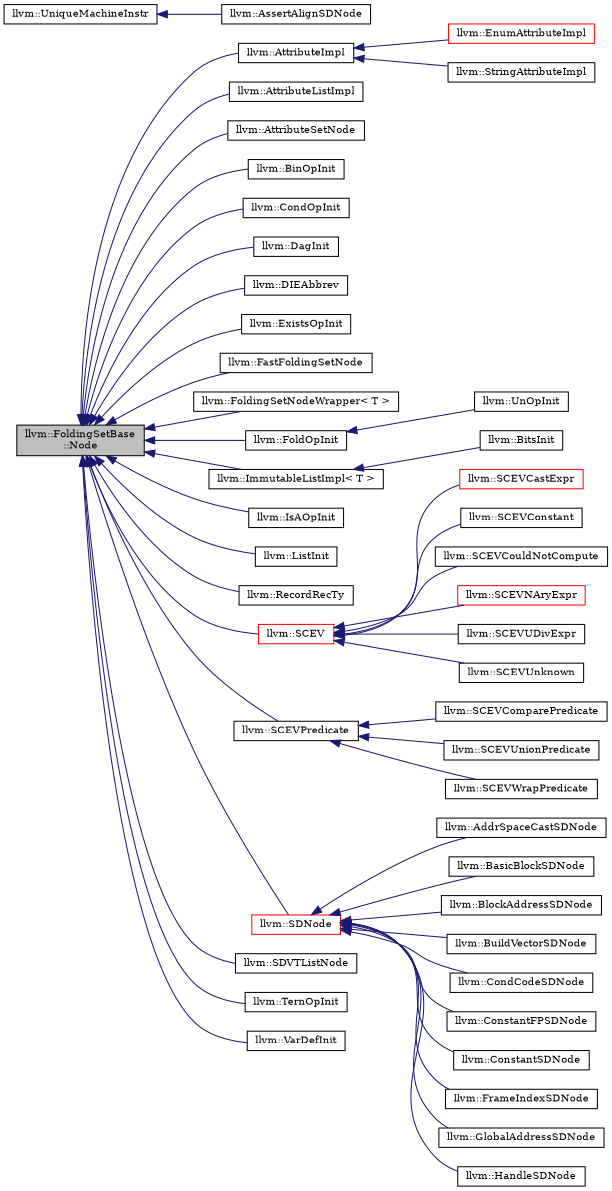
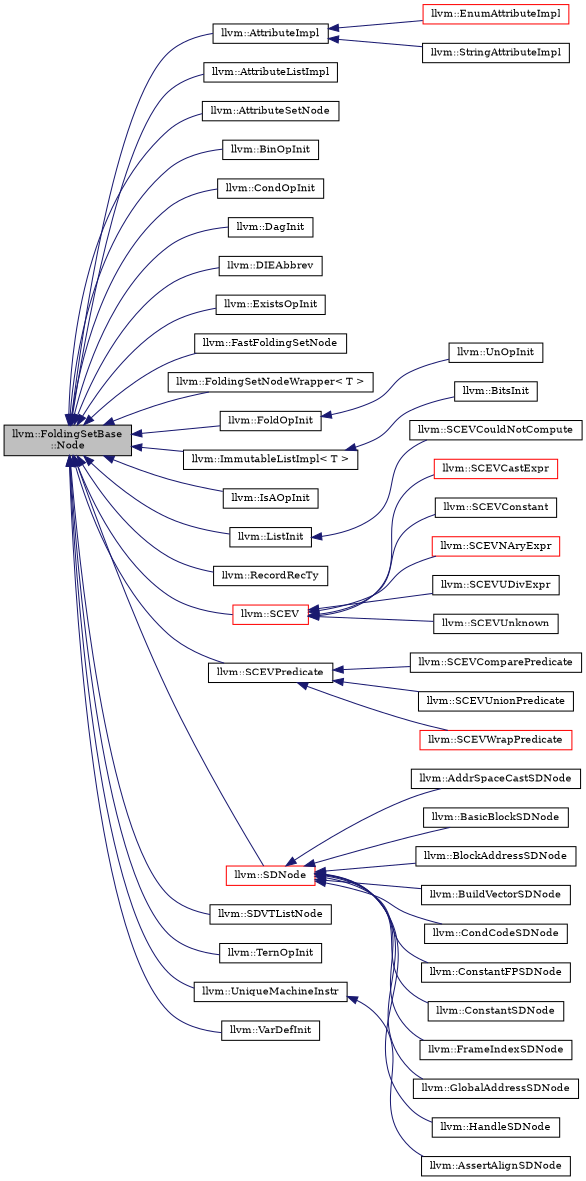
(423, 586) -> (387, 501)
(521, 789) -> (496, 740)
none -> (105, 795)
